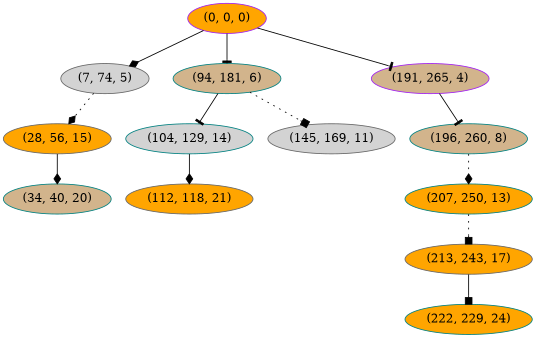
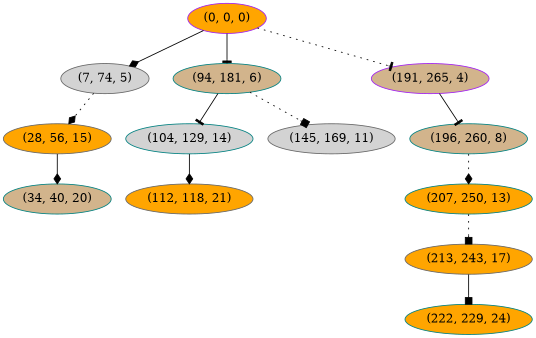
(323, 47) -> (323, 47)
